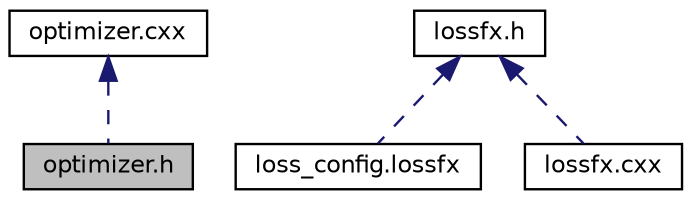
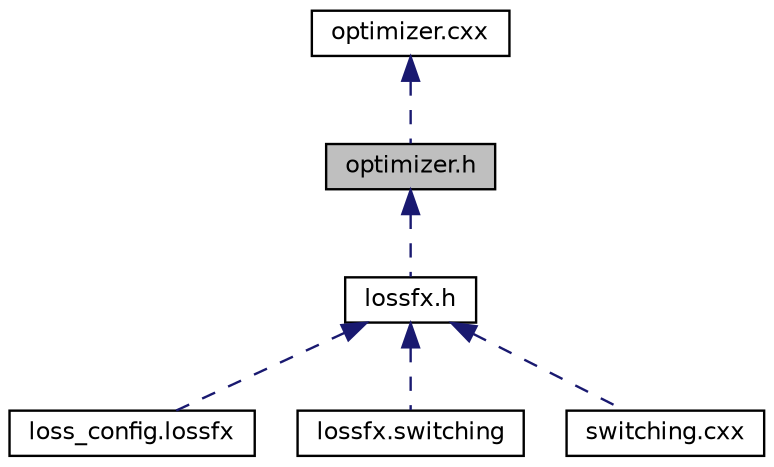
(603, 167) -> (411, 433)
none -> (411, 246)
none -> (665, 433)
